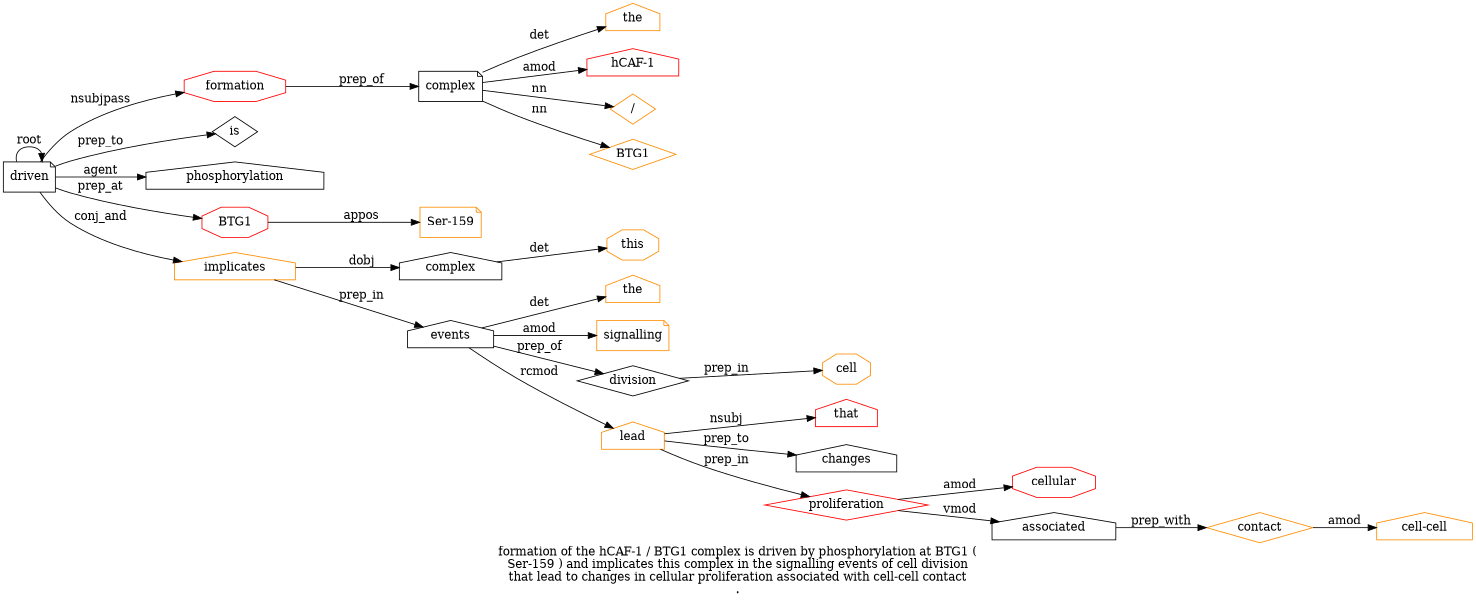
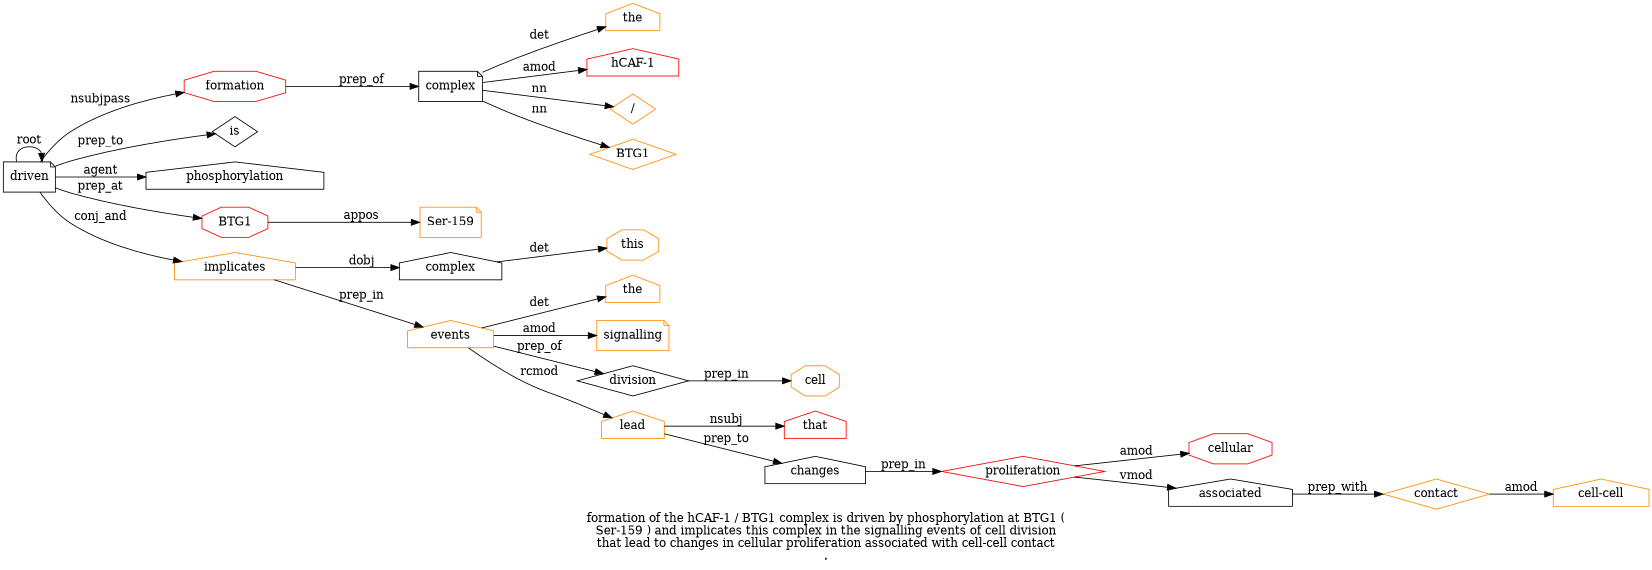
(451, 336) -> (451, 336)
(730, 475) -> (899, 471)
